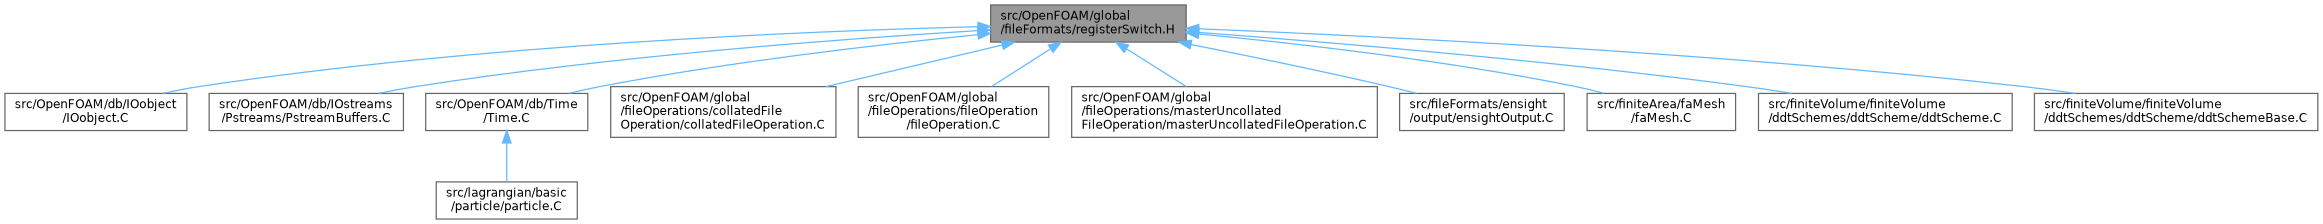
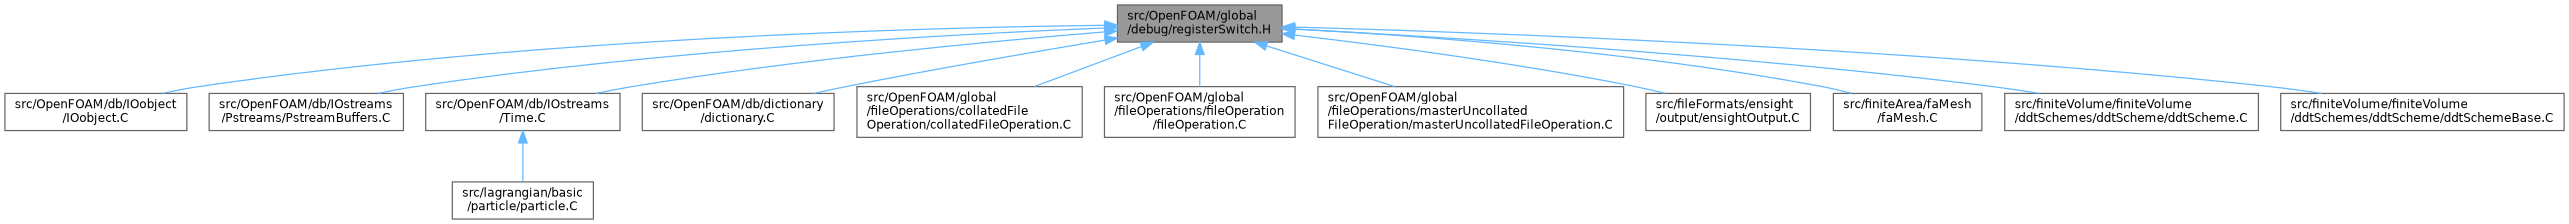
(1088, 24) -> (1200, 24)
(507, 112) -> (523, 112)
none -> (738, 112)
